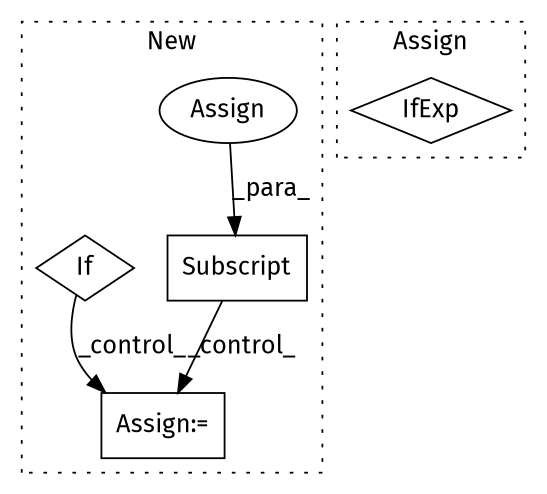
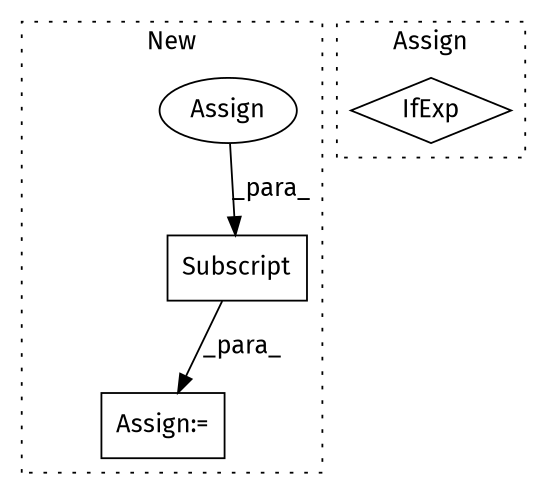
(85, 268) -> none
(243, 347) -> (243, 347)
